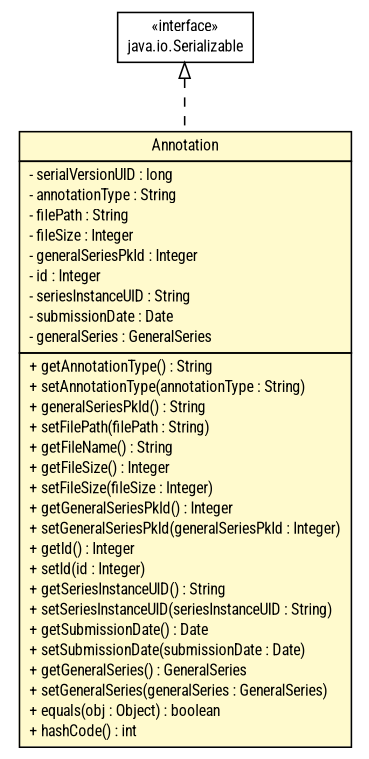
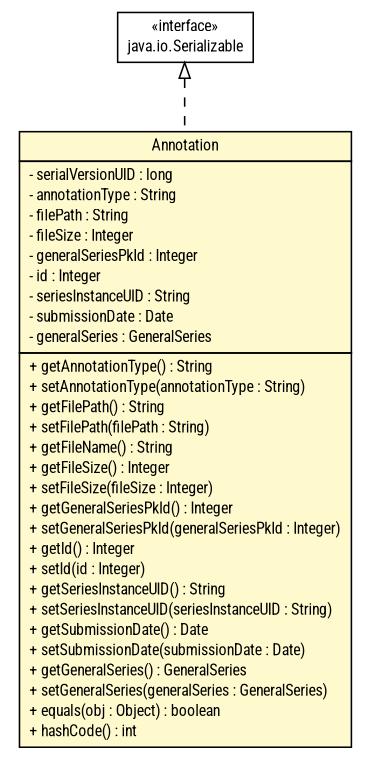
(118, 408) -> (97, 408)
